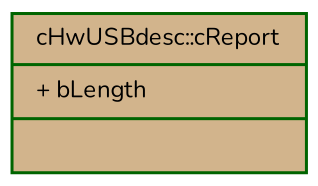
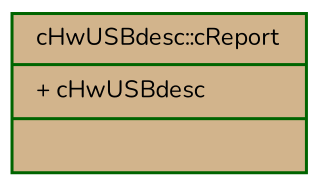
(92, 90) -> (122, 90)
